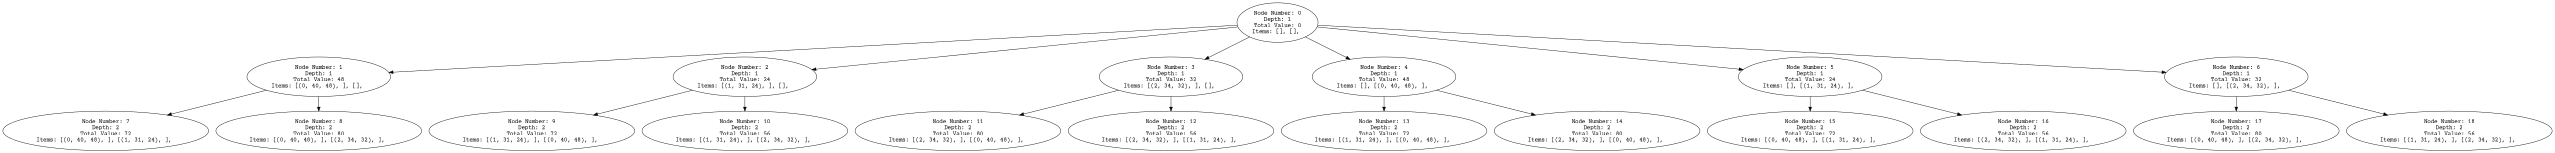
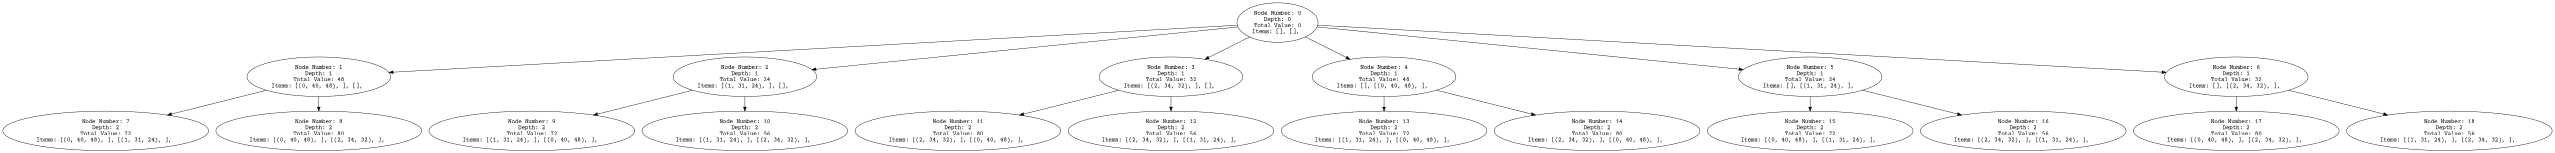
(1278, 23) -> (1278, 23)
